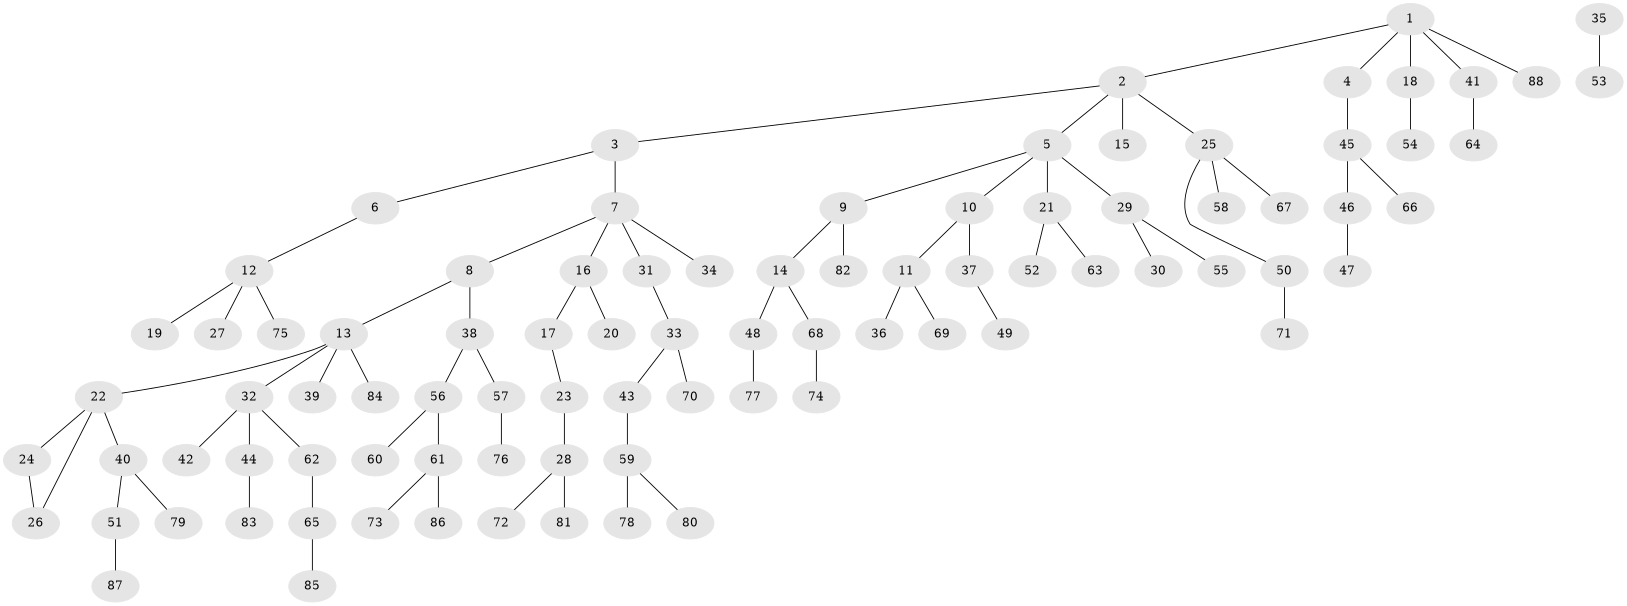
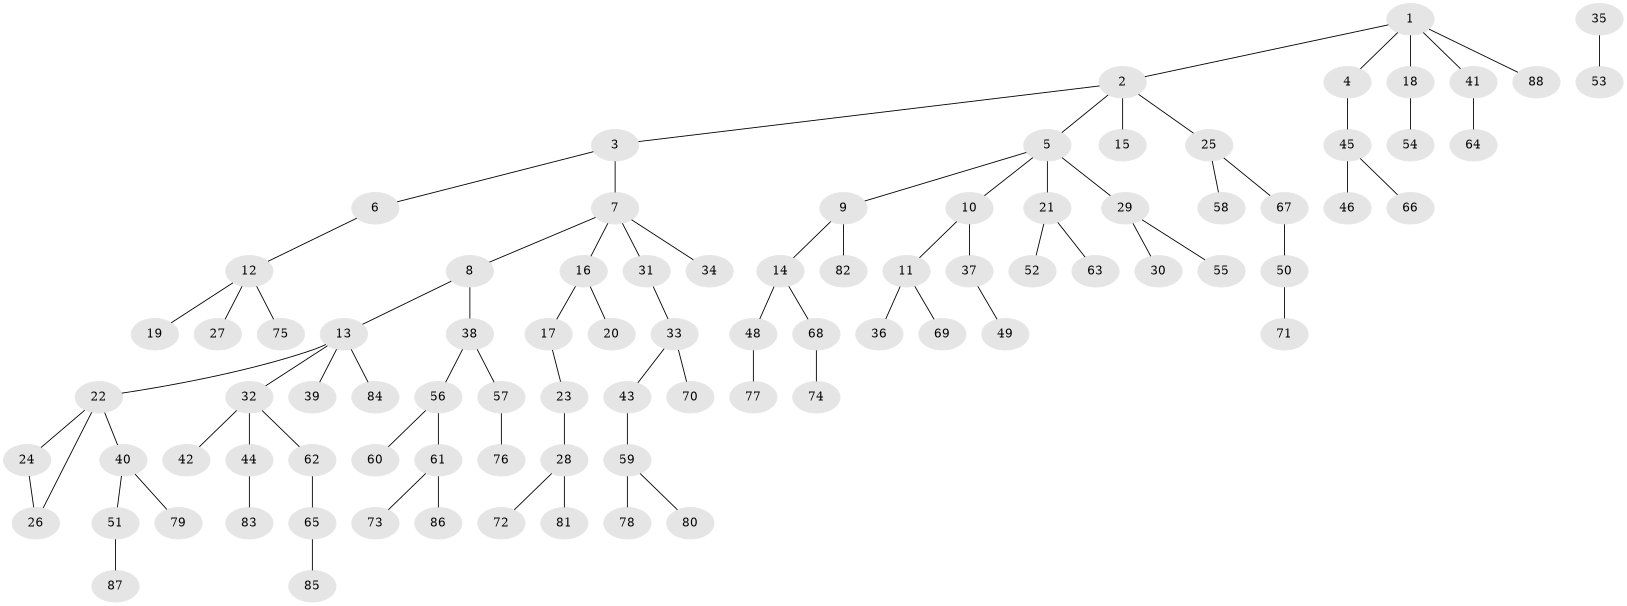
(1197, 228) -> (1284, 240)
(1348, 271) -> none
